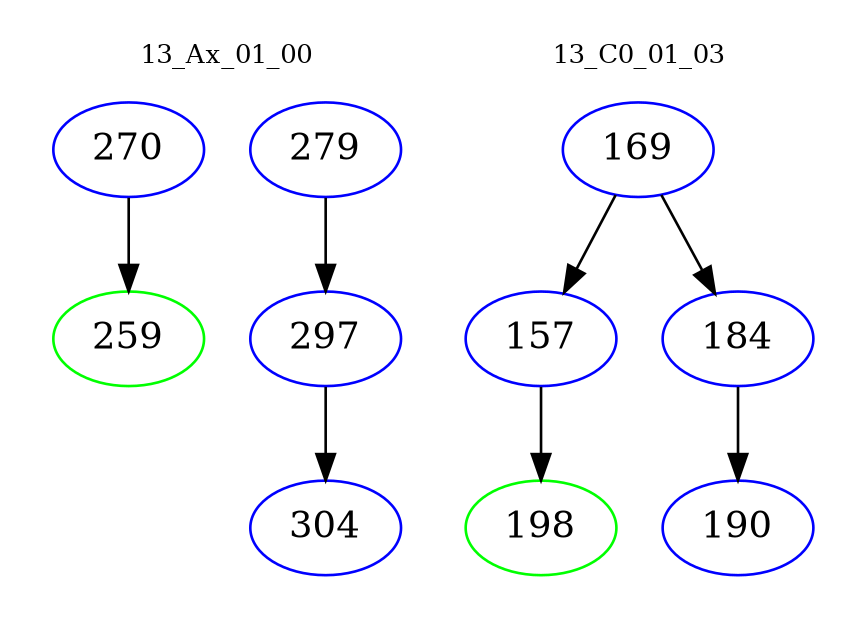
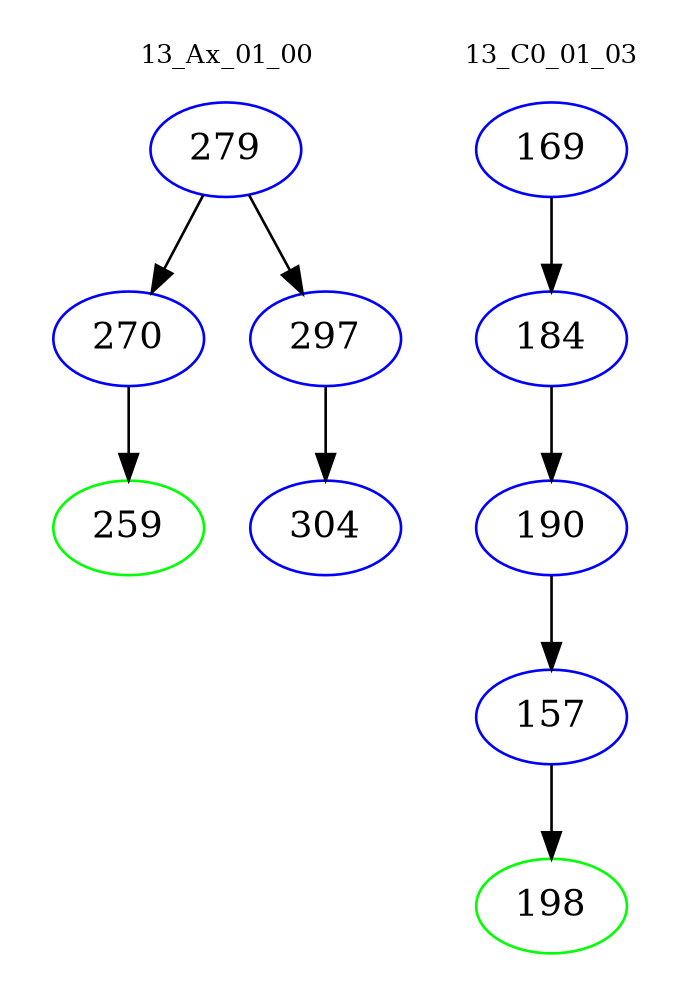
none -> (184, 232)
(596, 232) -> (552, 610)
